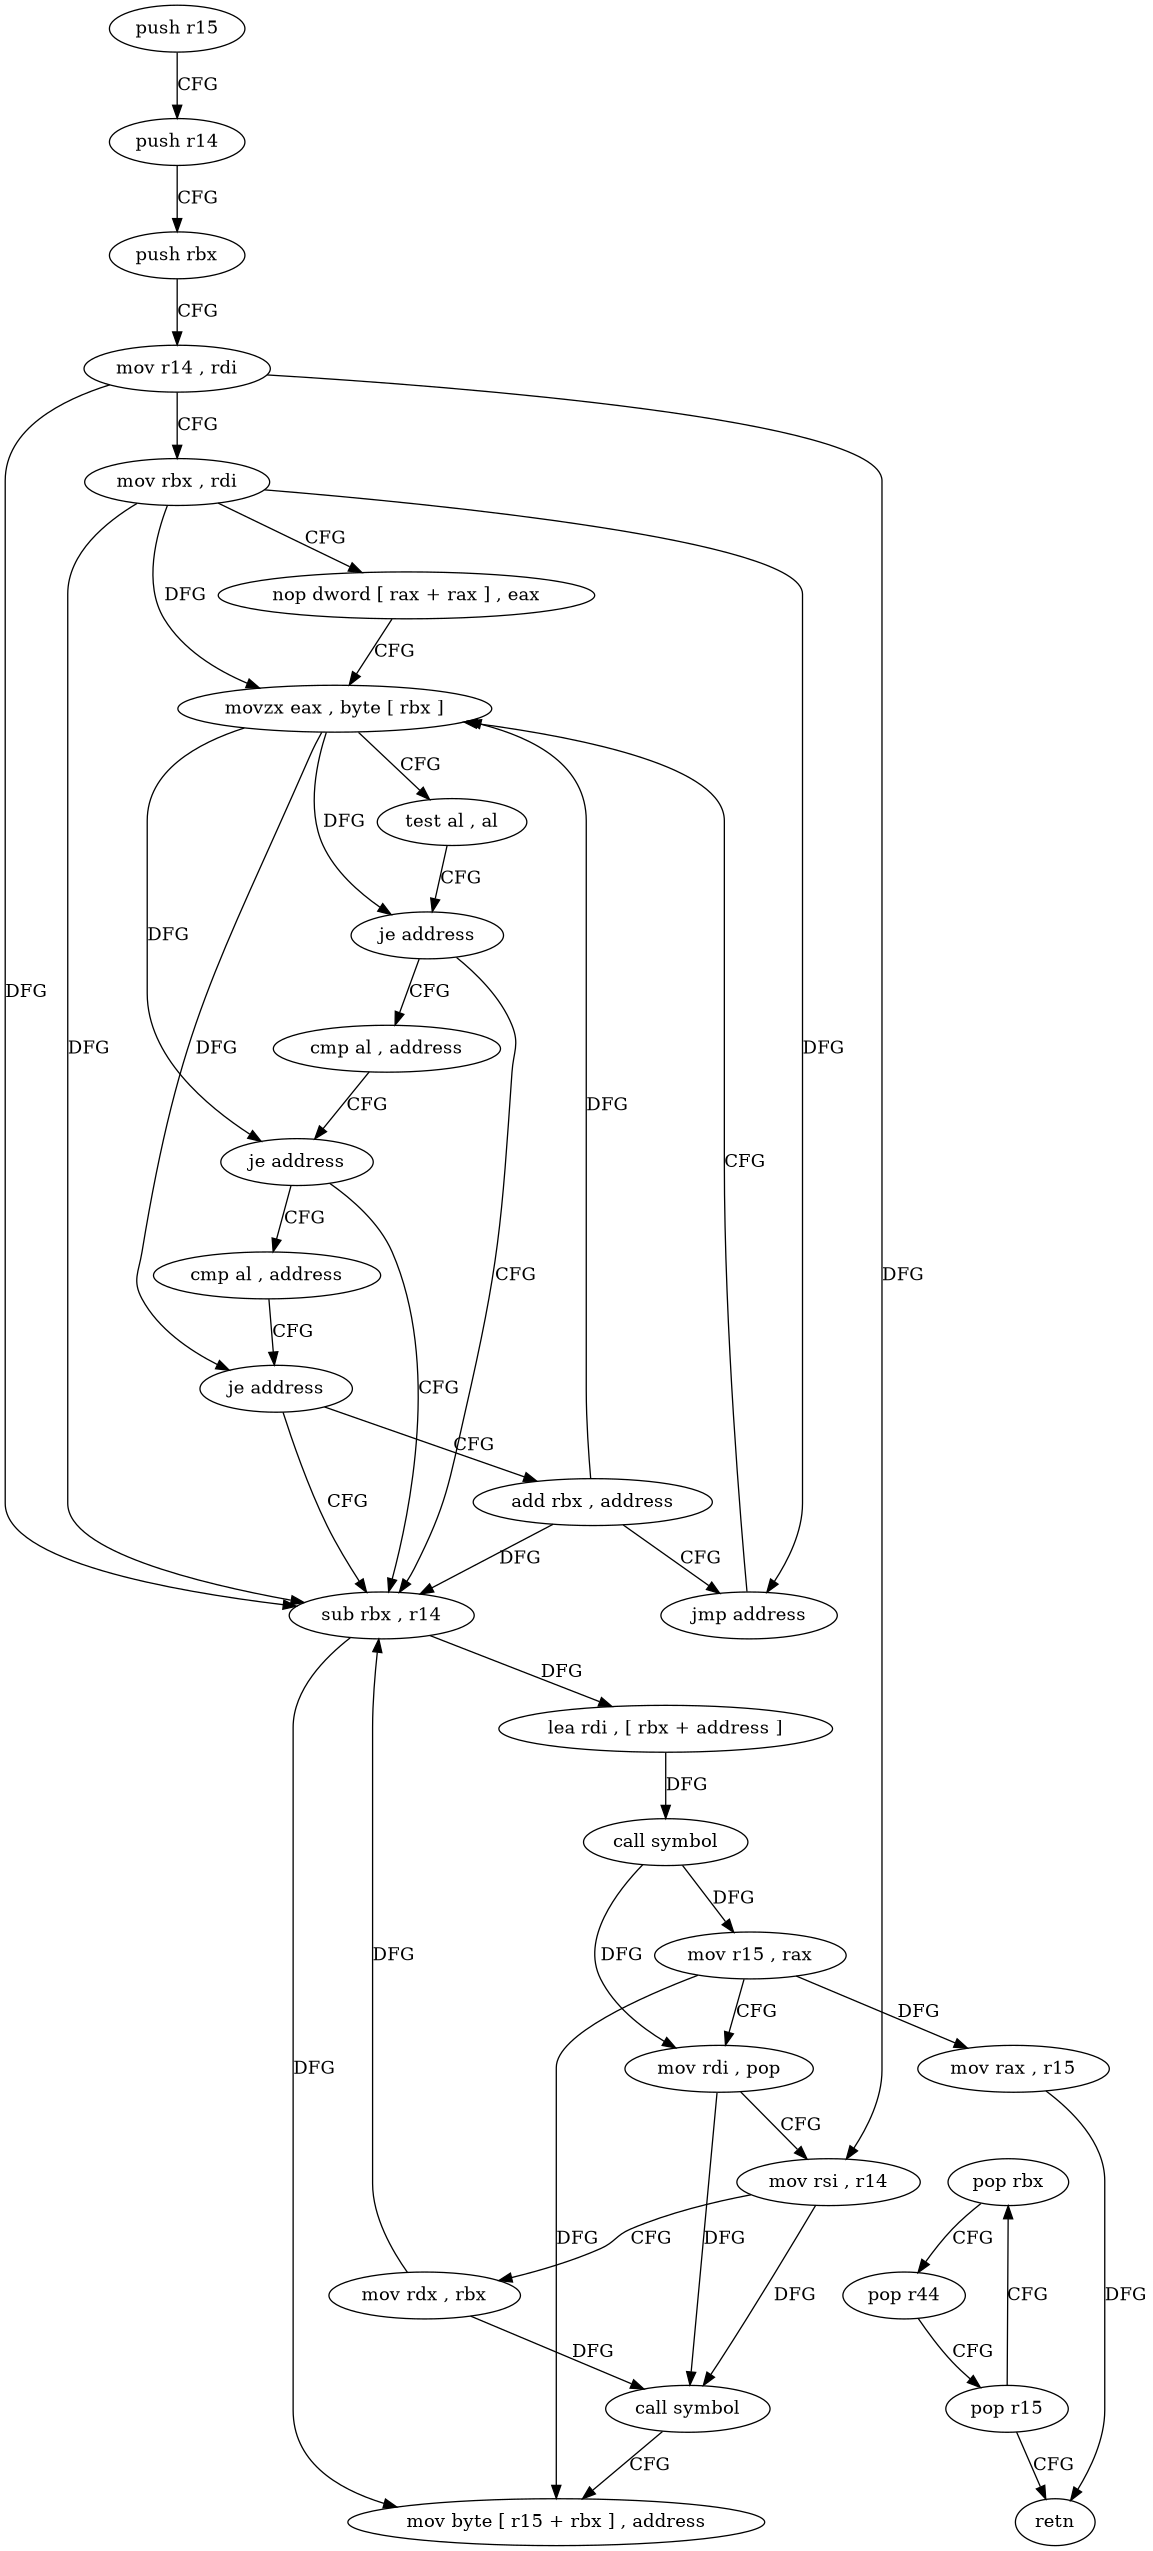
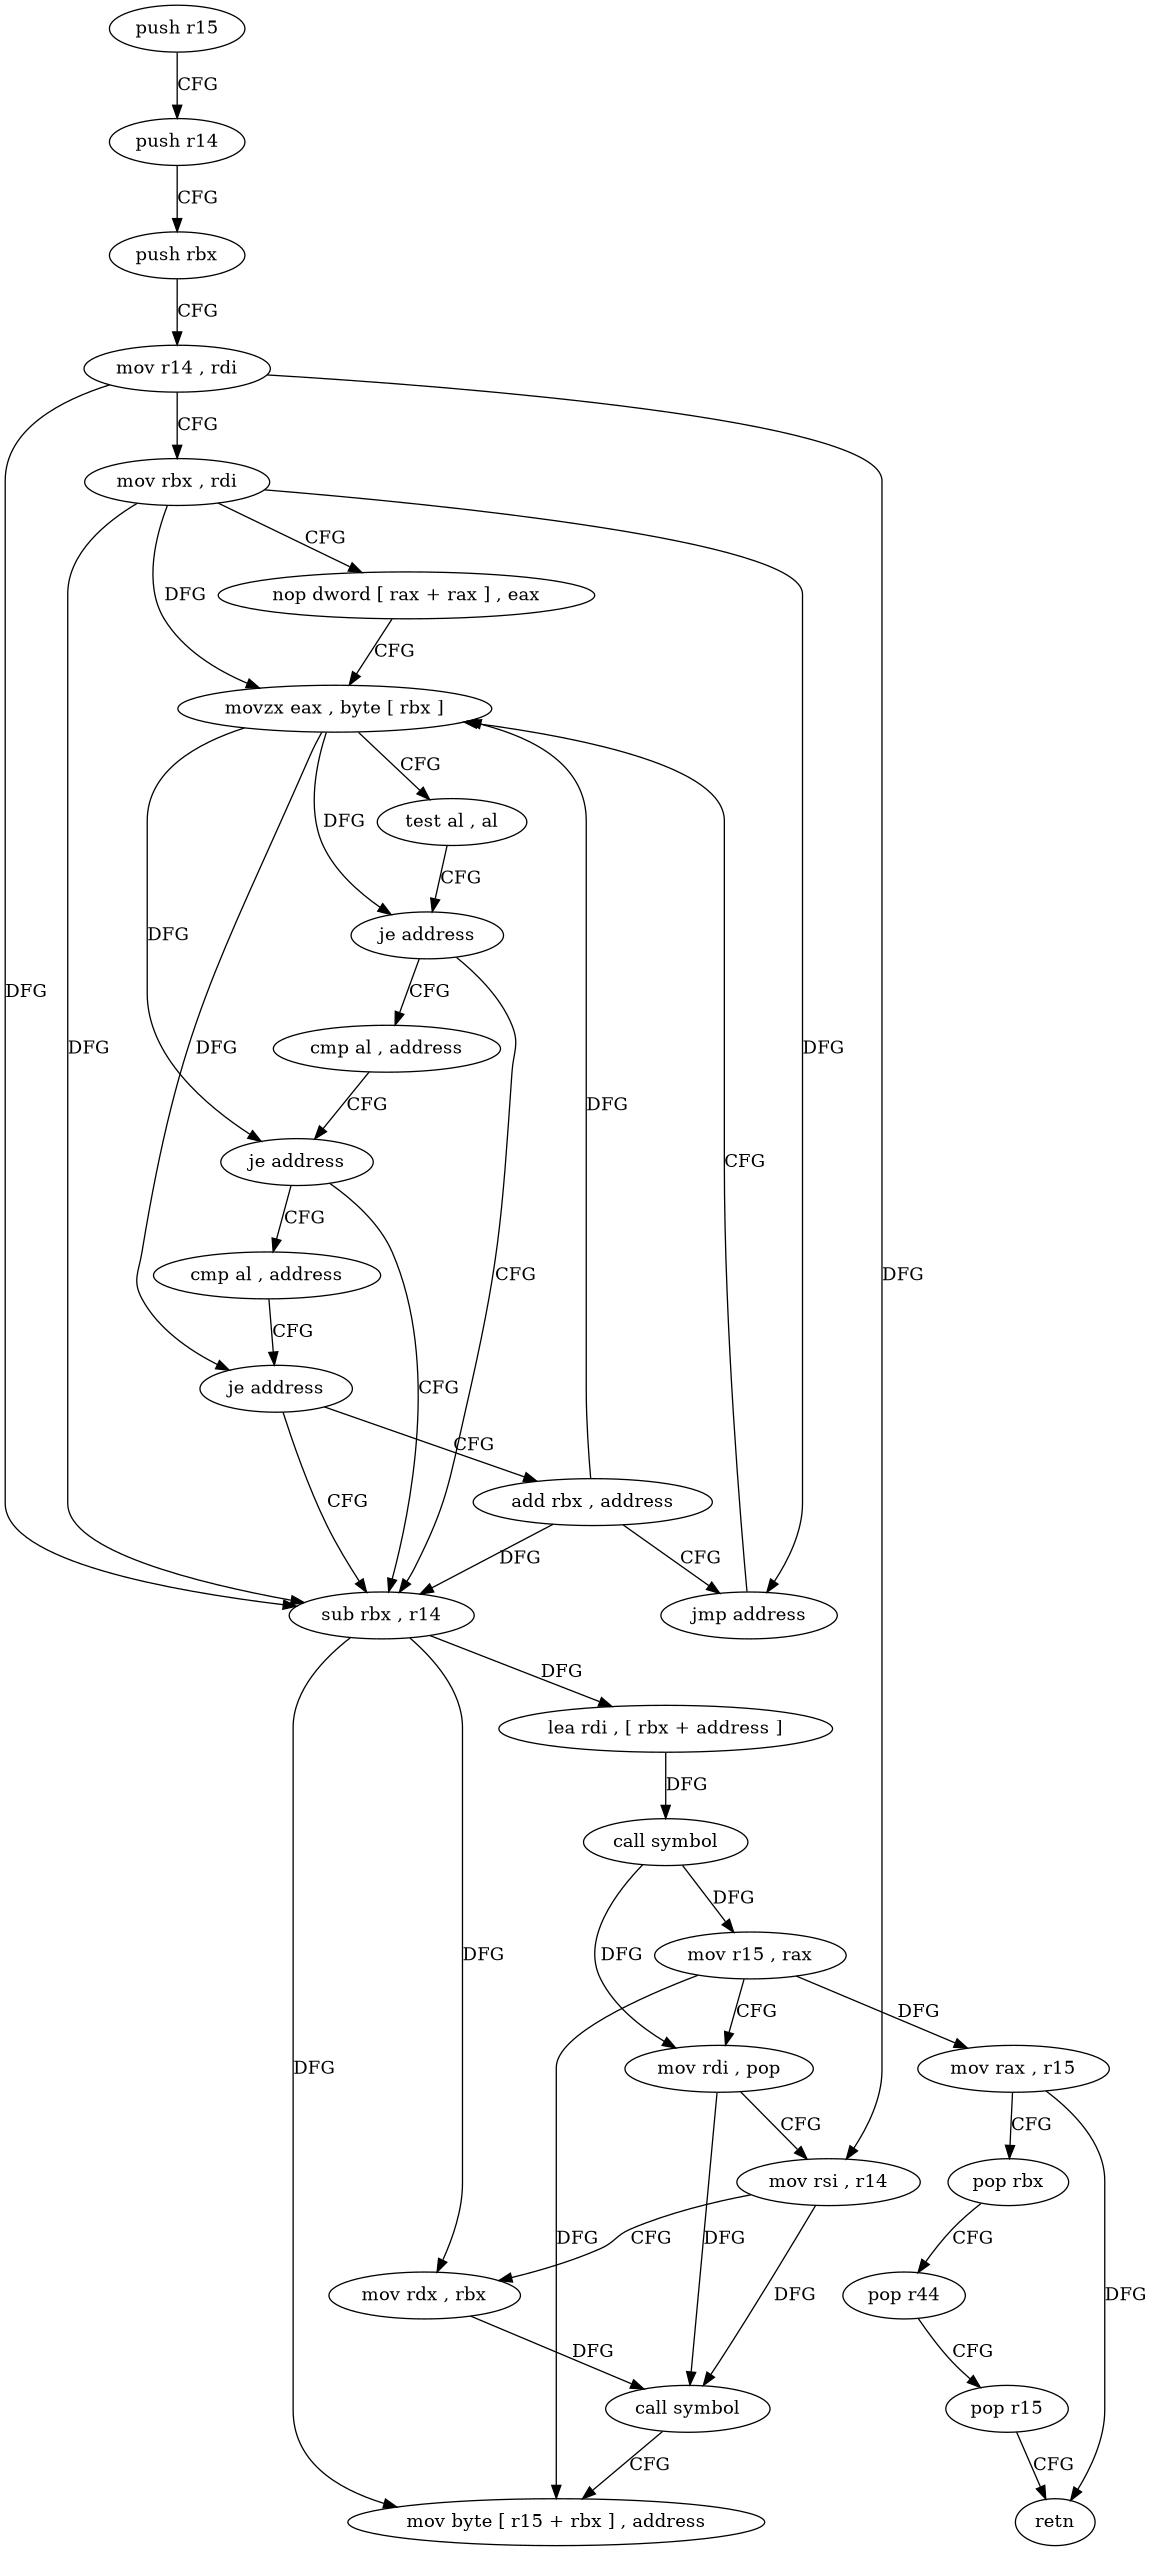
(373, 1966) -> (462, 1942)
(1008, 2302) -> (1011, 2119)
